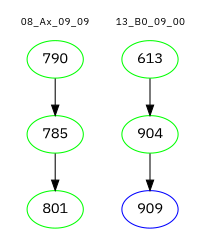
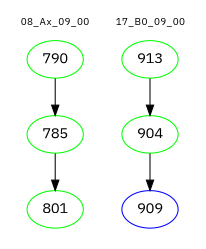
(56, 22) -> (56, 22)
(151, 22) -> (151, 22)
(150, 59) -> (150, 59)
